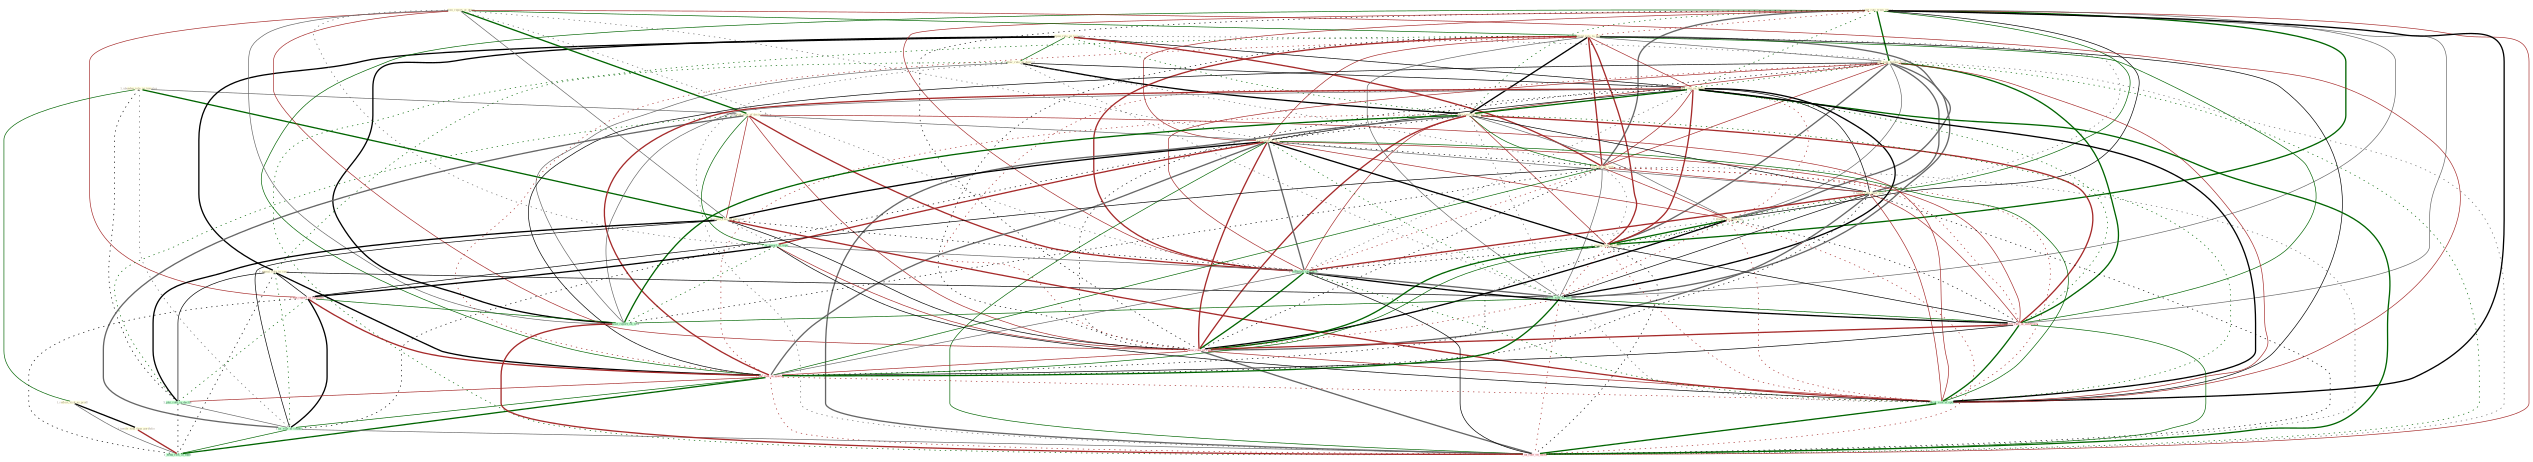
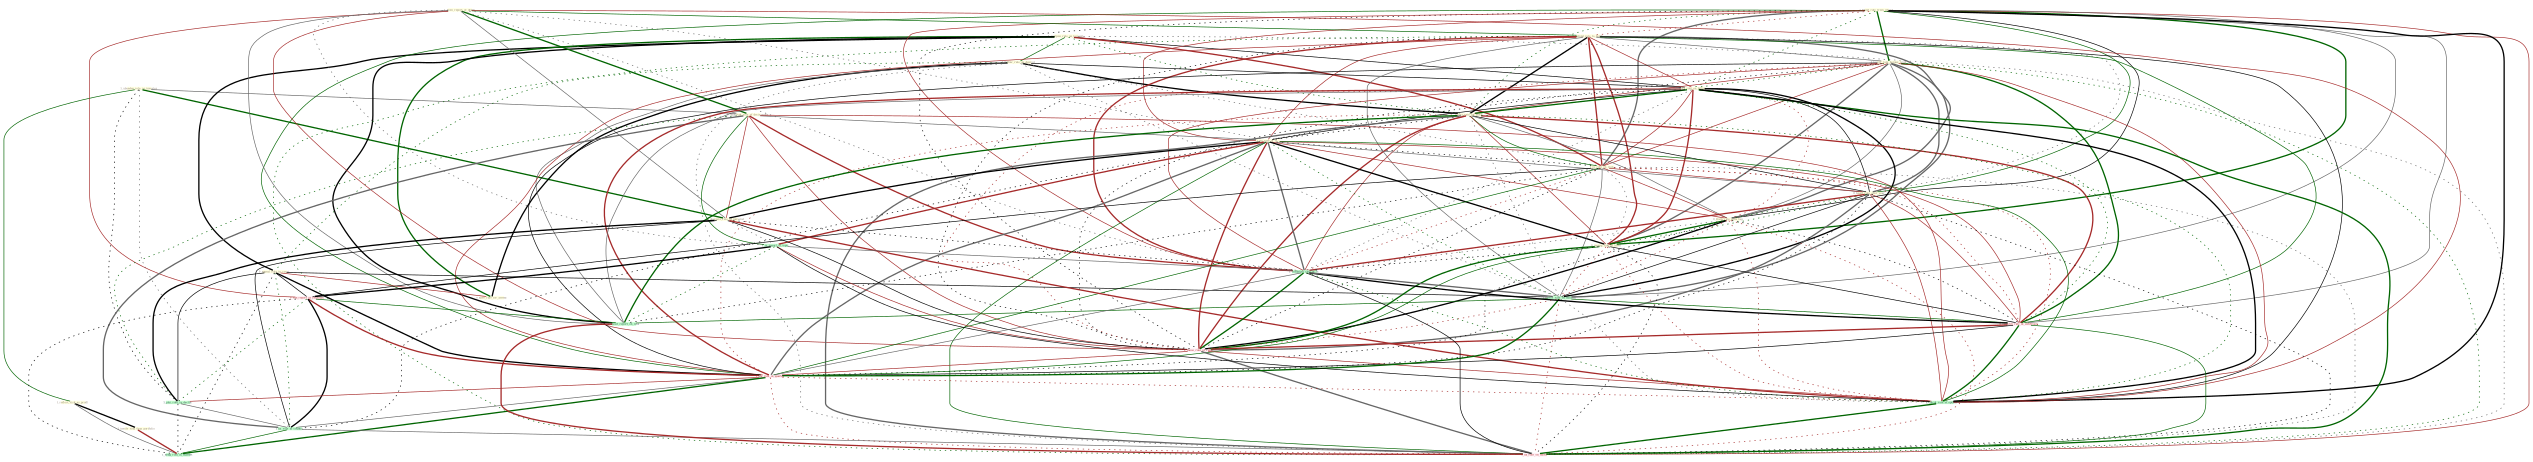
(660, 102) -> (660, 102)
none -> (492, 298)
(530, 402) -> (530, 402)
(178, 455) -> (178, 455)
